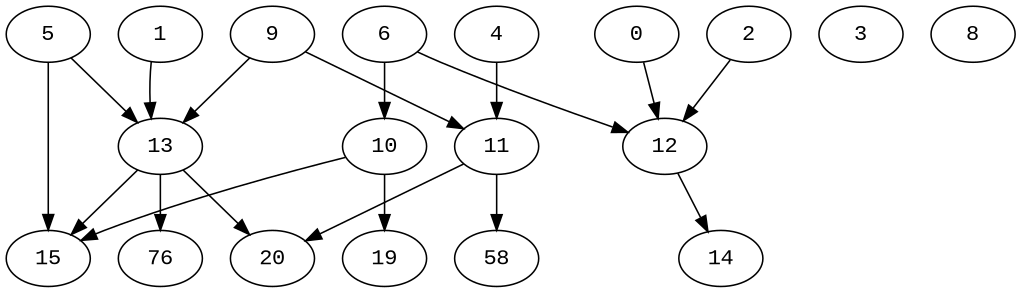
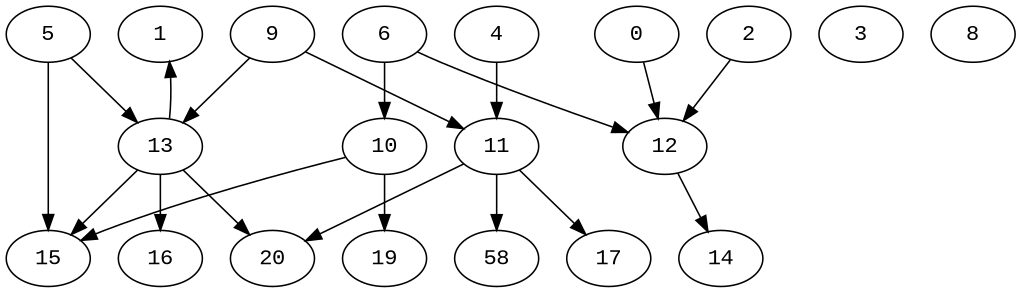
(150, 82) -> (171, 98)
(160, 258) -> (160, 258)
none -> (609, 258)
